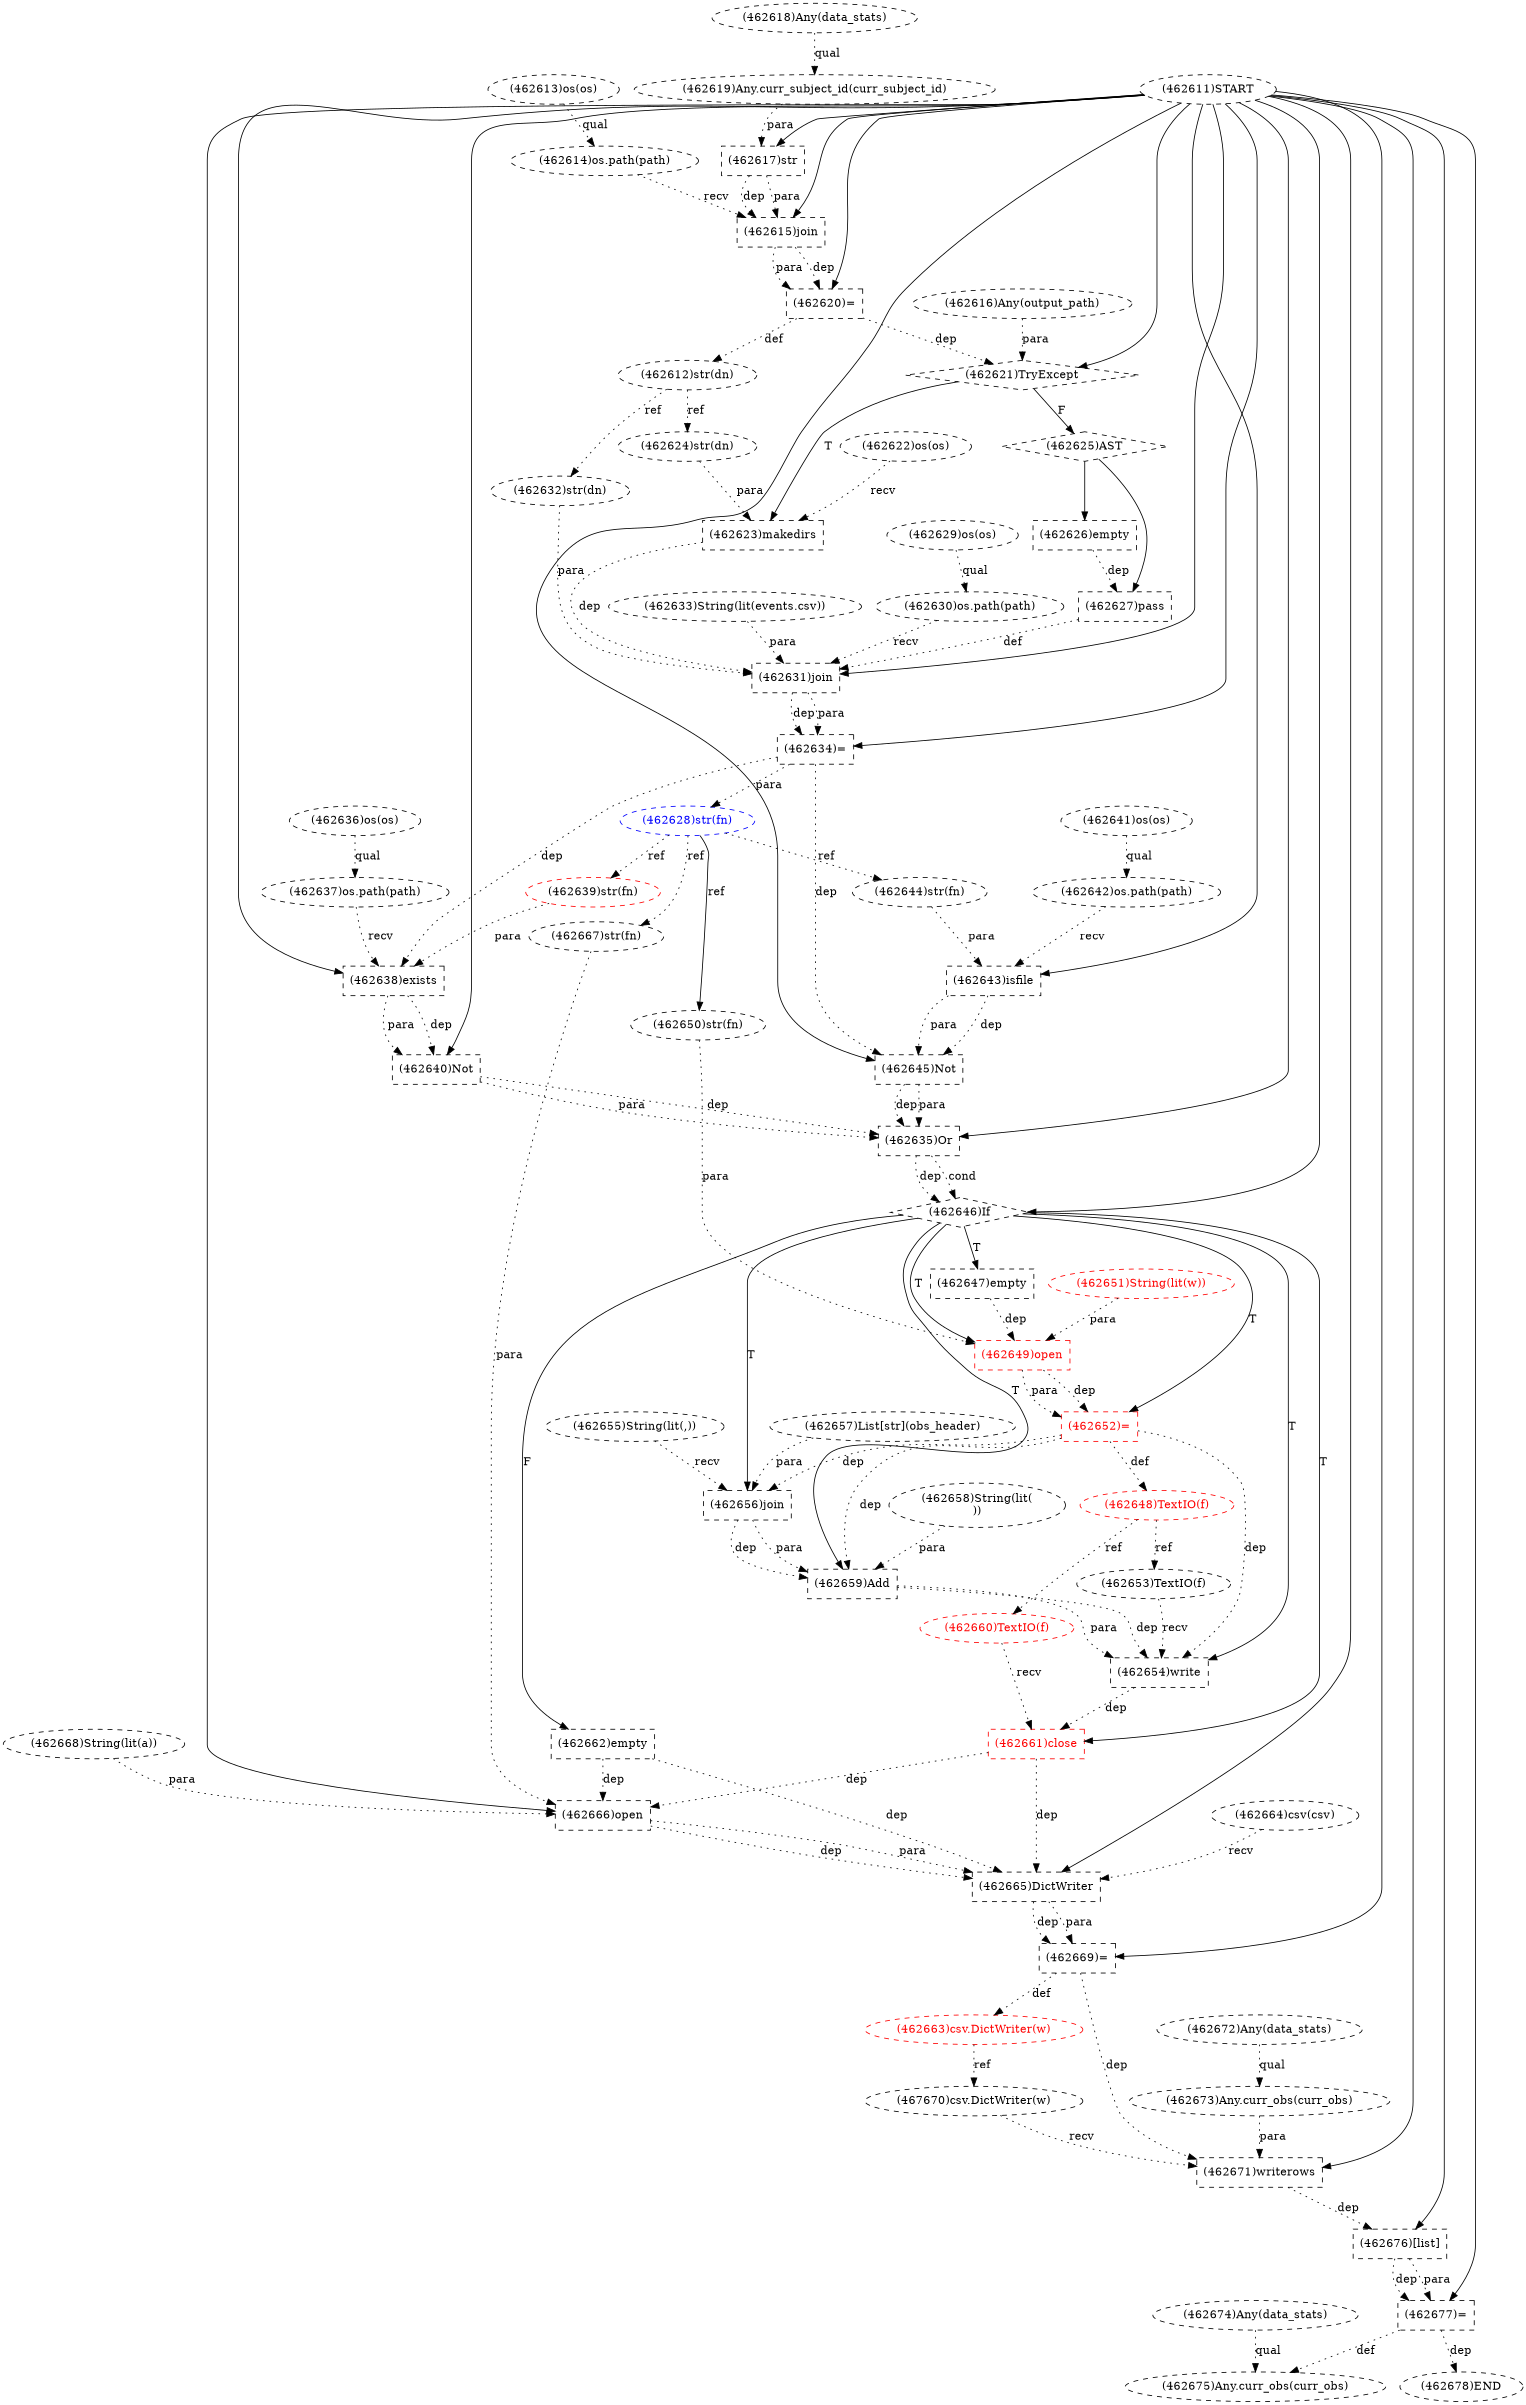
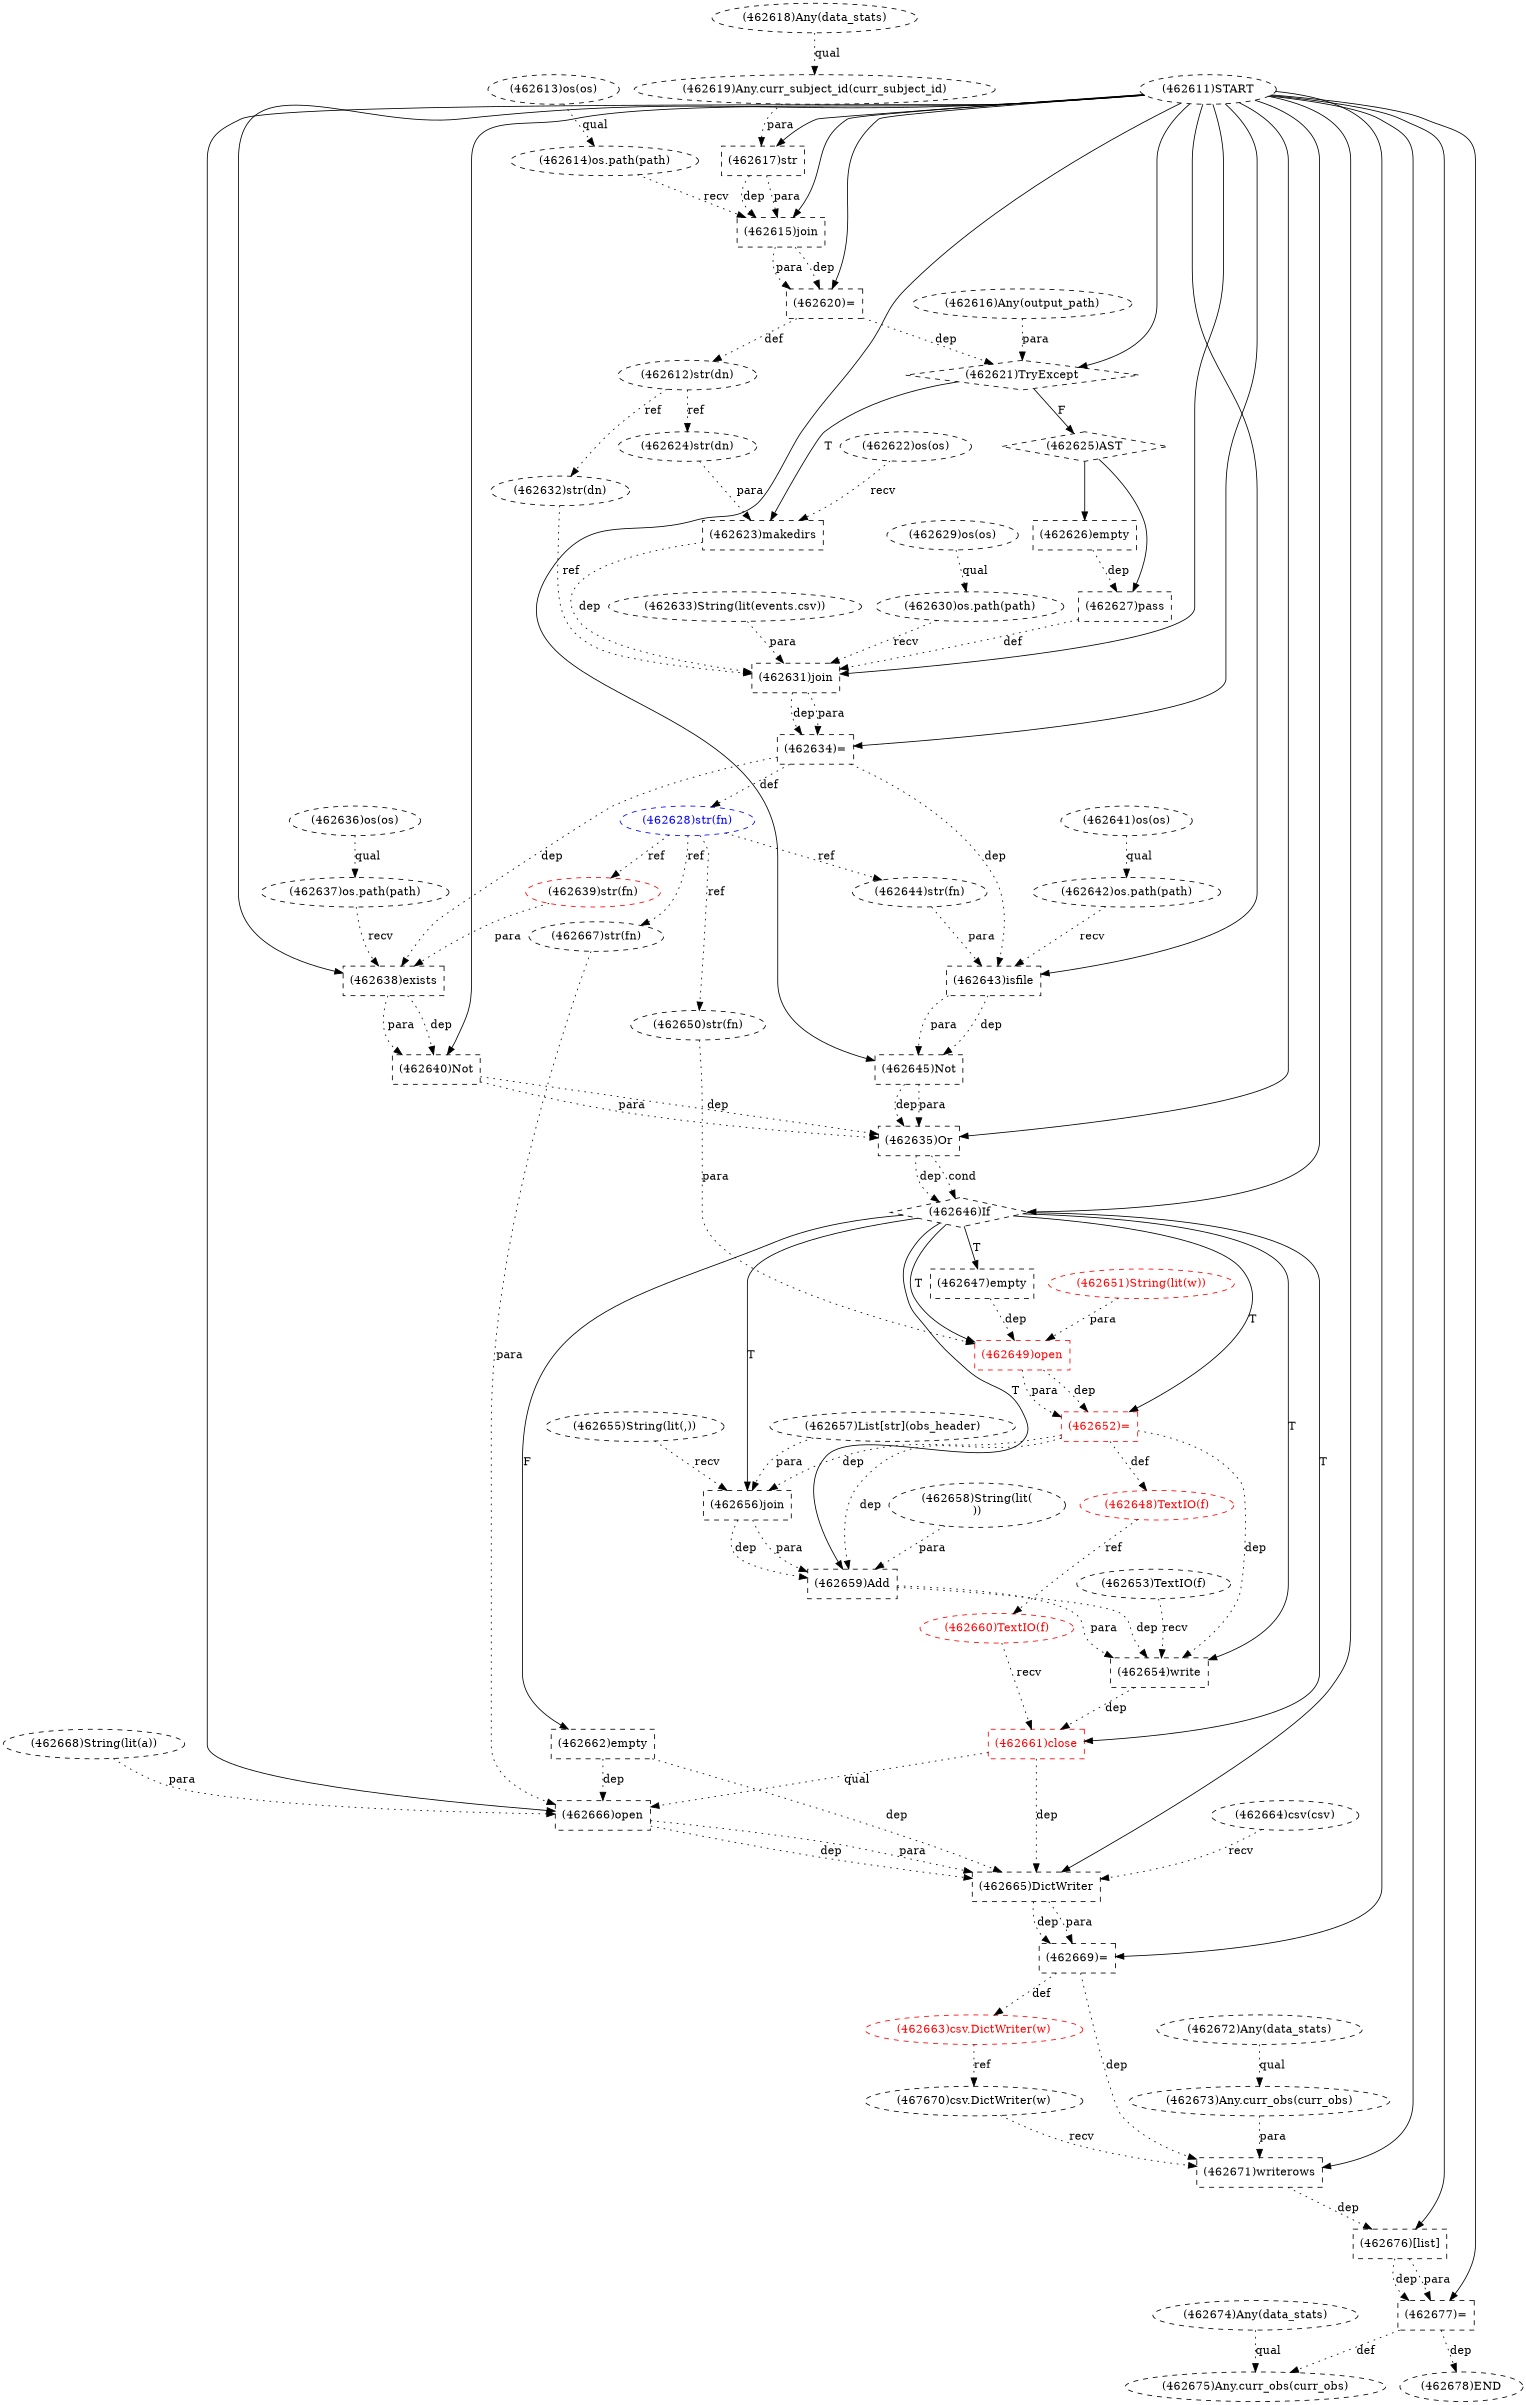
(571, 571) -> (571, 571)
(769, 785) -> (769, 785)
(706, 918) -> (706, 918)
(815, 920) -> (963, 837)
(1156, 1540) -> none
(857, 1780) -> (857, 1780)
